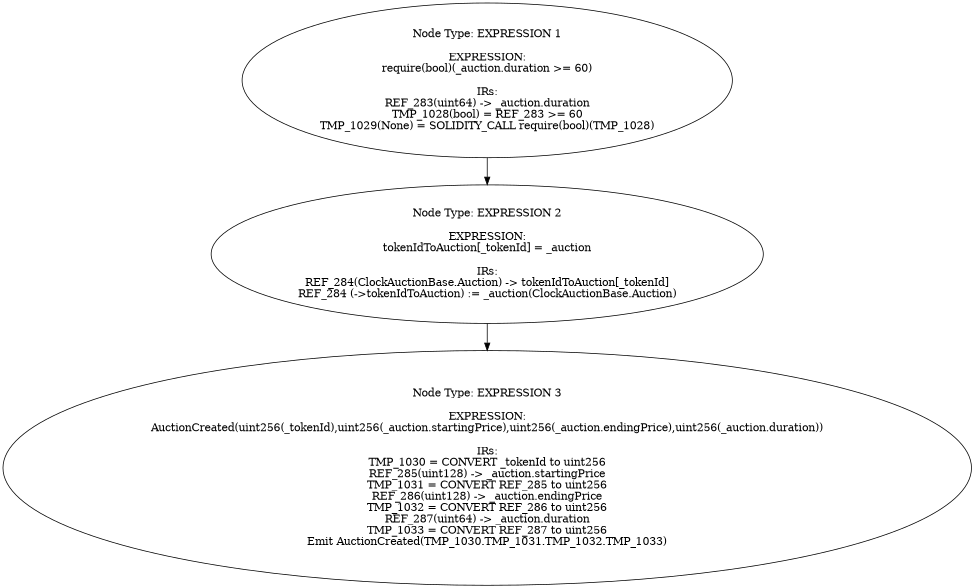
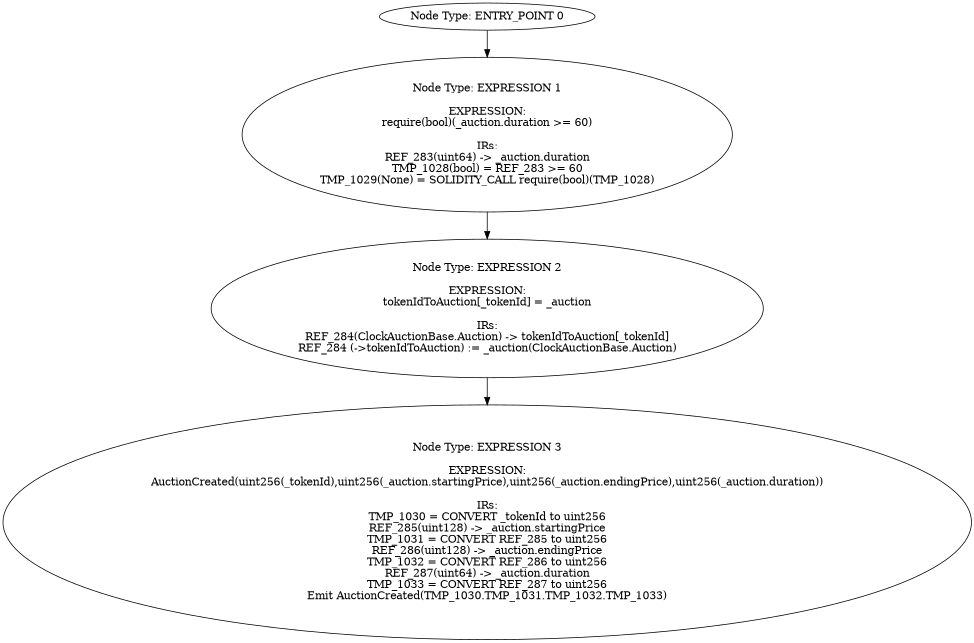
none -> (487, 17)
